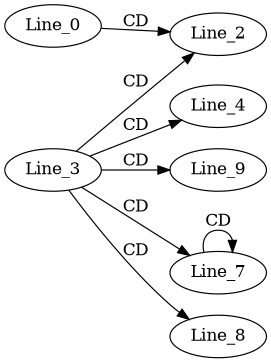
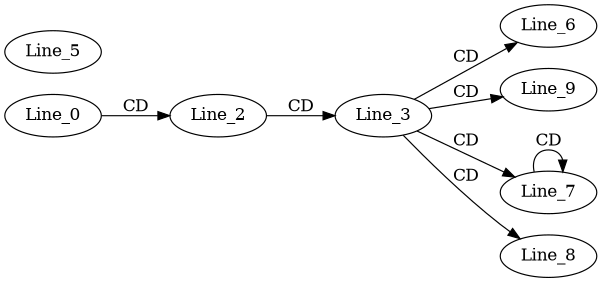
none -> (53, 52)
(130, 106) -> (295, 116)
(218, 106) -> (549, 26)
